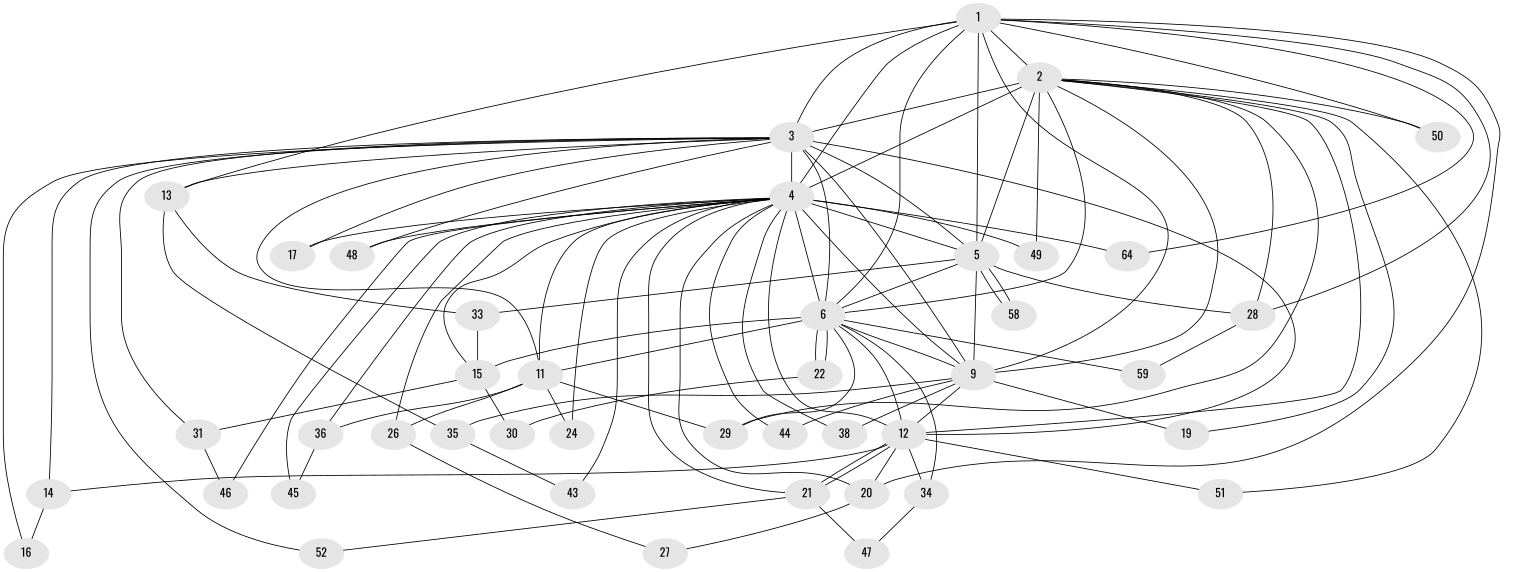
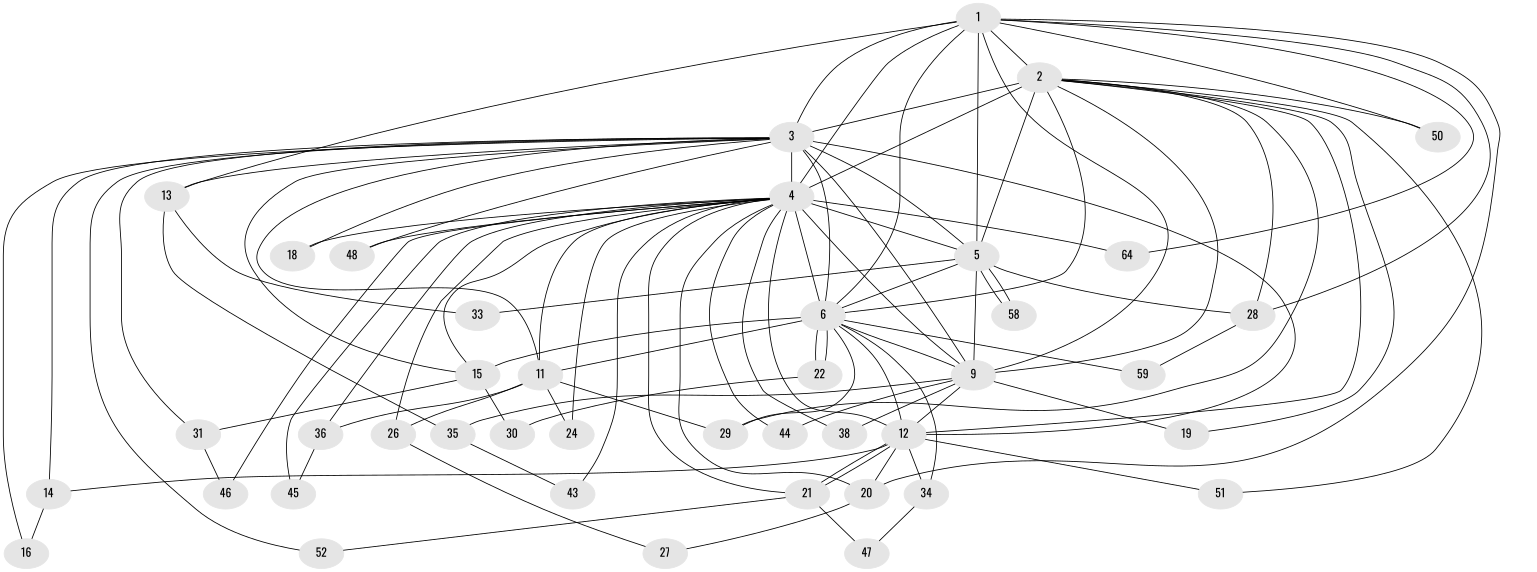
(293, 256) -> (293, 256)
(1036, 256) -> none
(478, 346) -> (360, 168)
